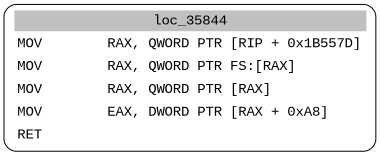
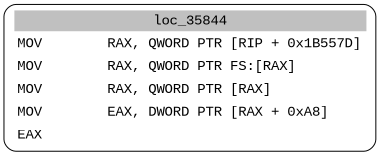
(62, 134) -> (62, 134)
